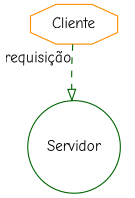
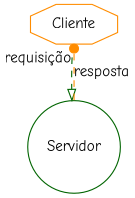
none -> (74, 77)
